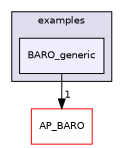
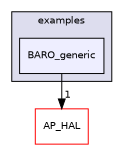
(62, 126) -> (62, 126)
